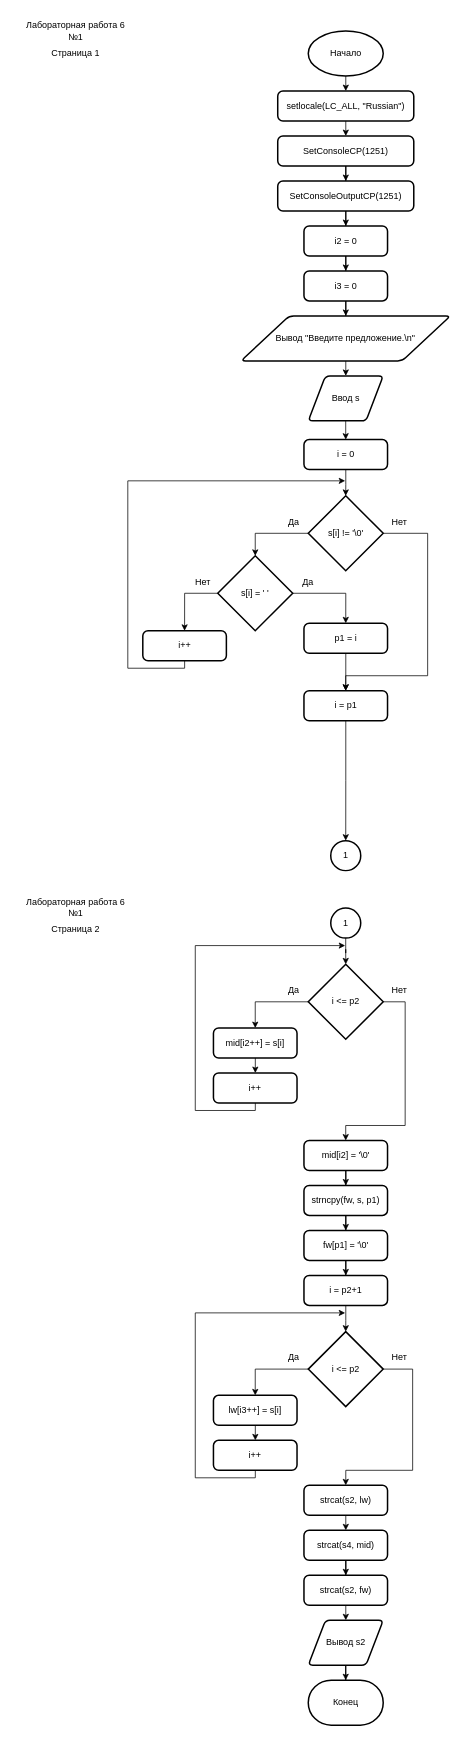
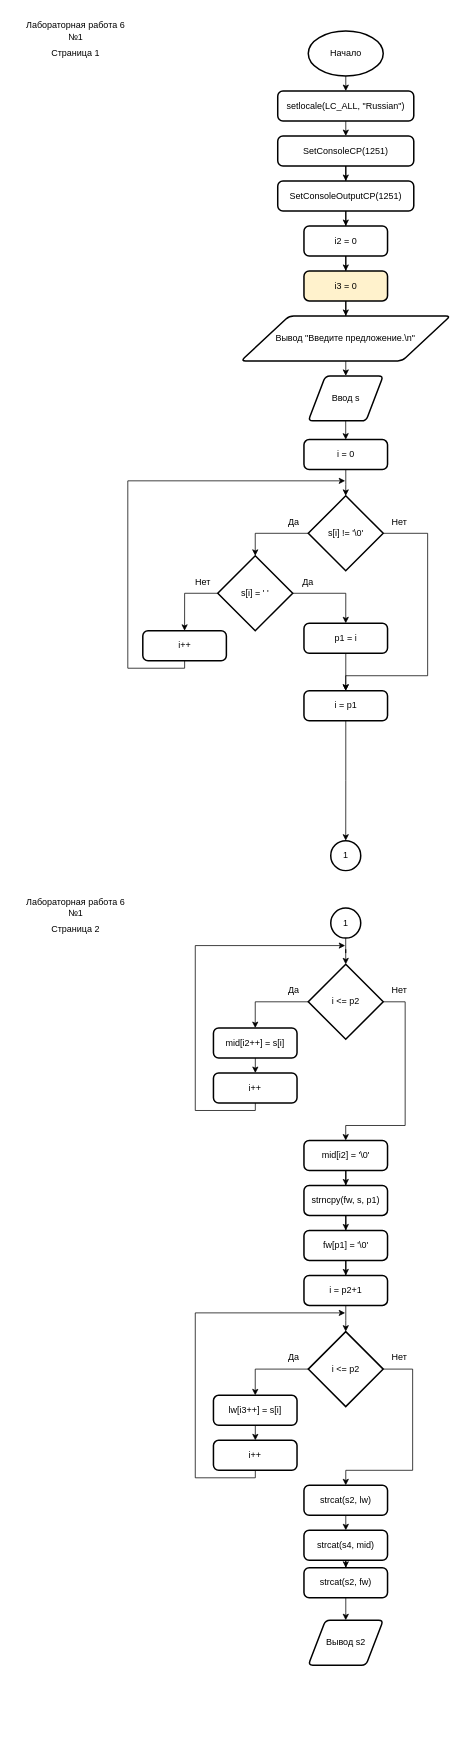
(346, 285) -> (346, 285)
(346, 1590) -> (346, 1583)
(346, 1675) -> none
(346, 1703) -> none
